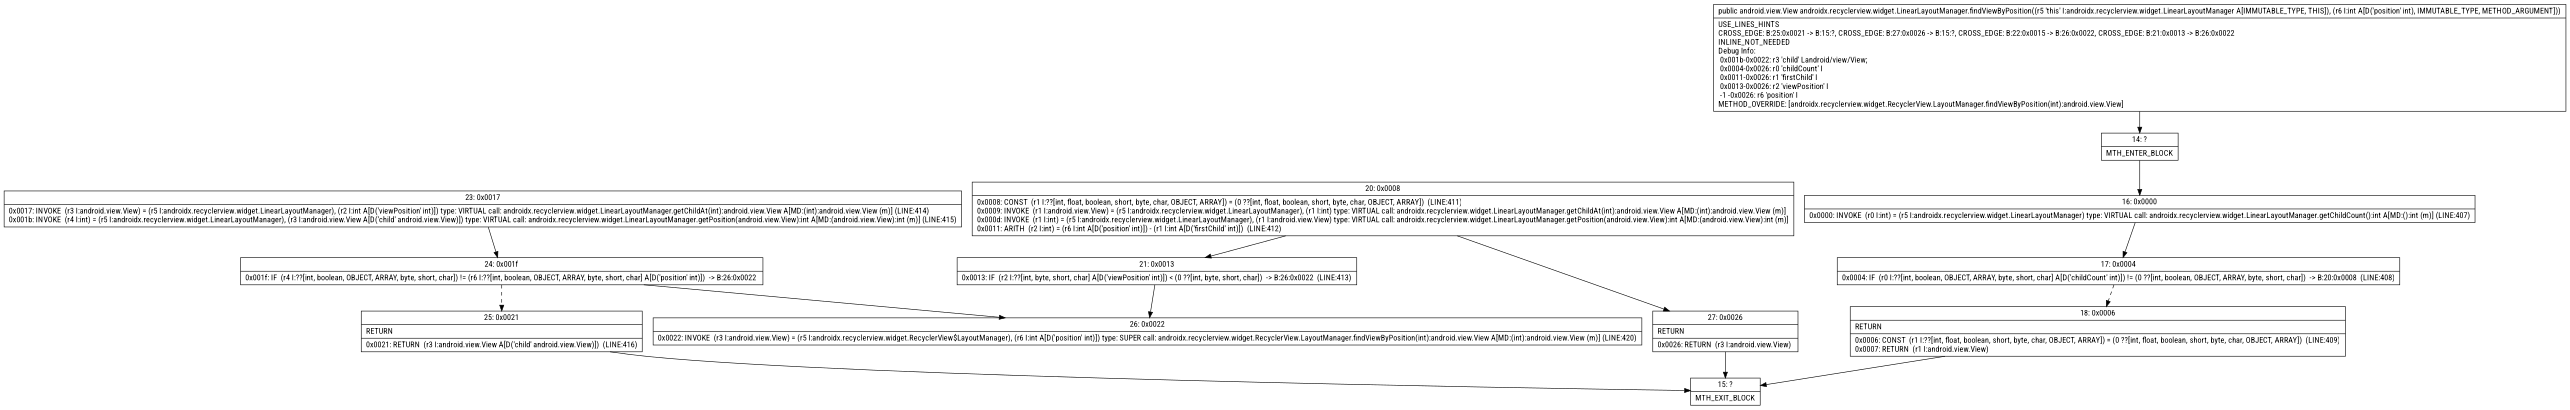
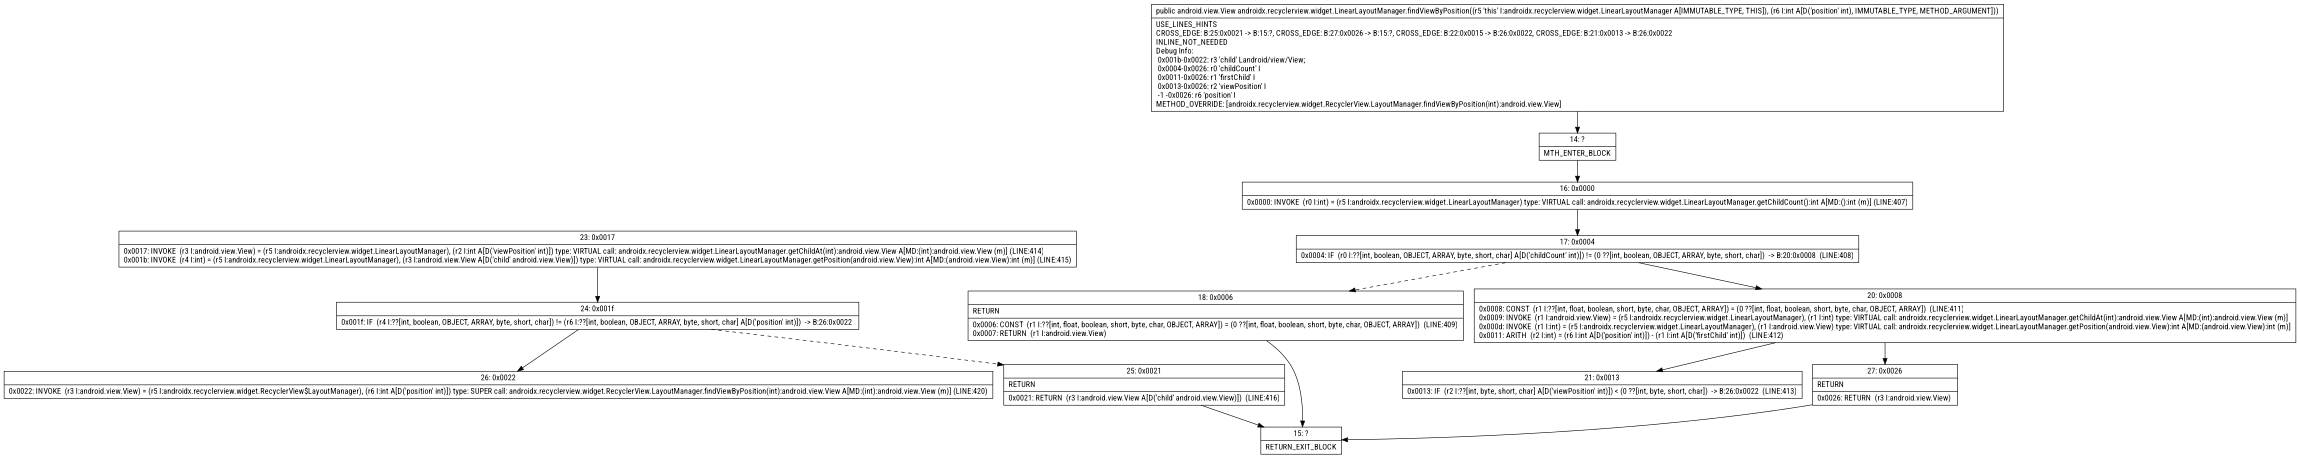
none -> (1697, 275)
(1153, 298) -> none
(1725, 398) -> (1301, 447)
